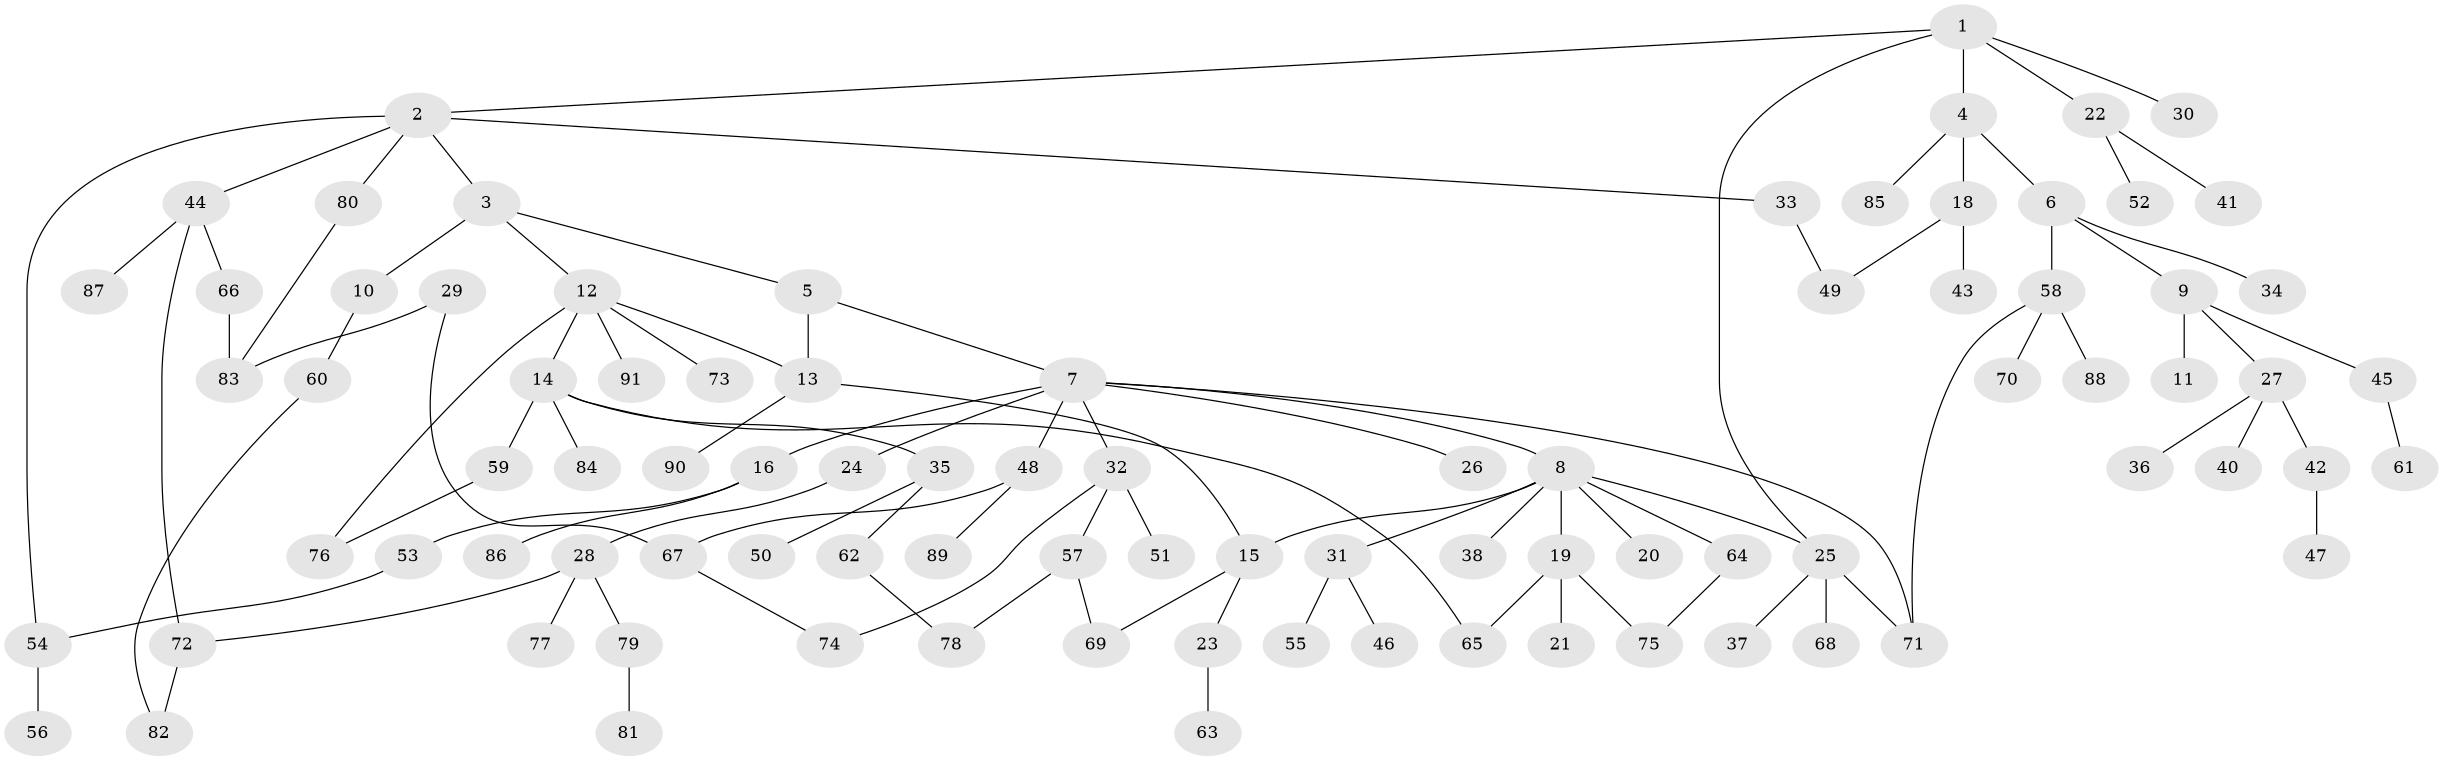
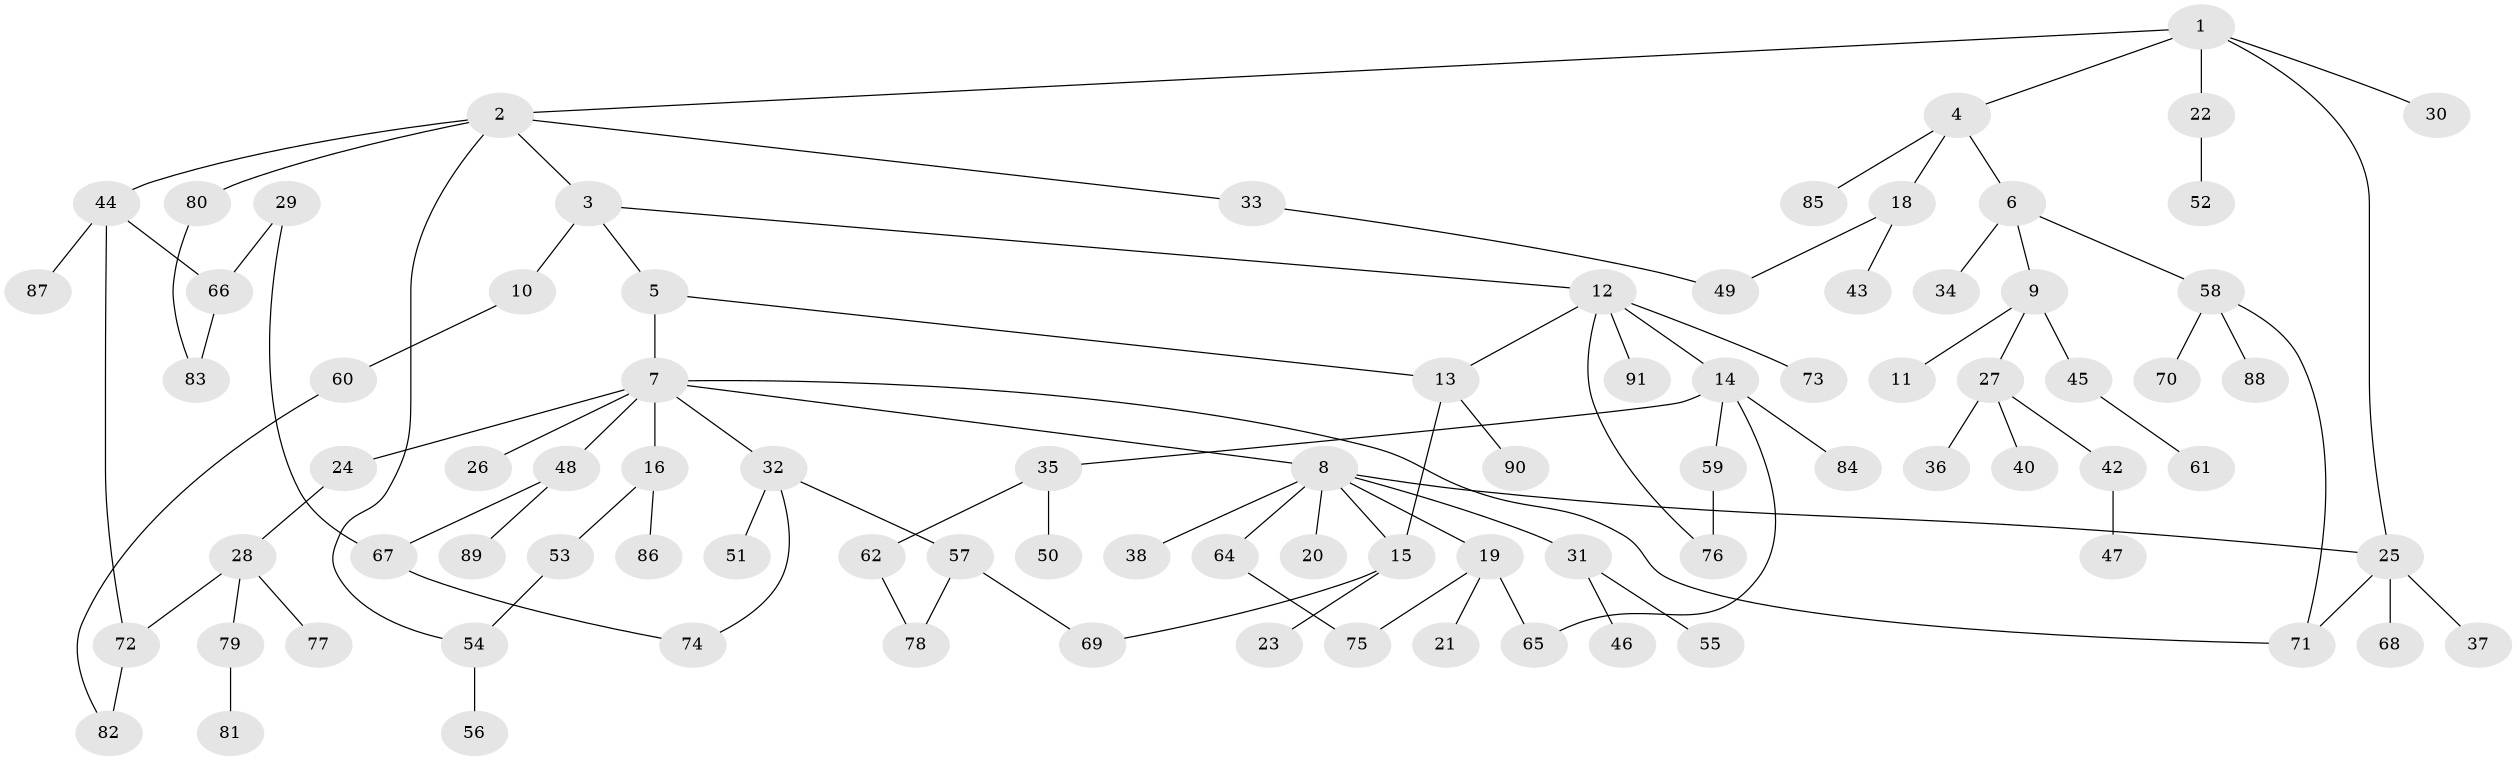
(2228, 204) -> none
(354, 332) -> (253, 248)
(1208, 733) -> none
